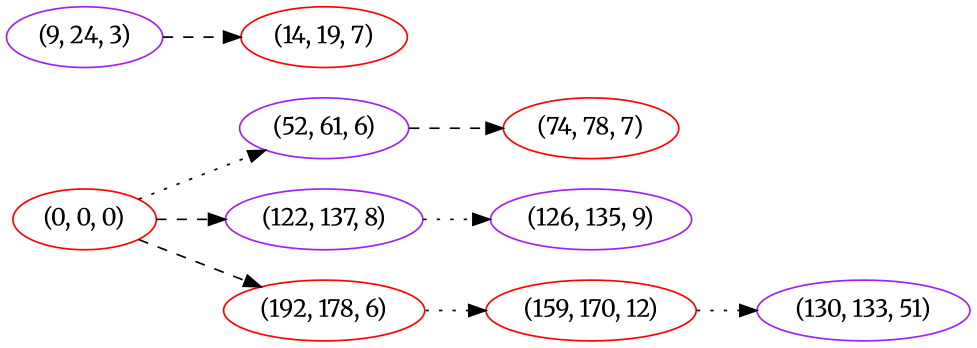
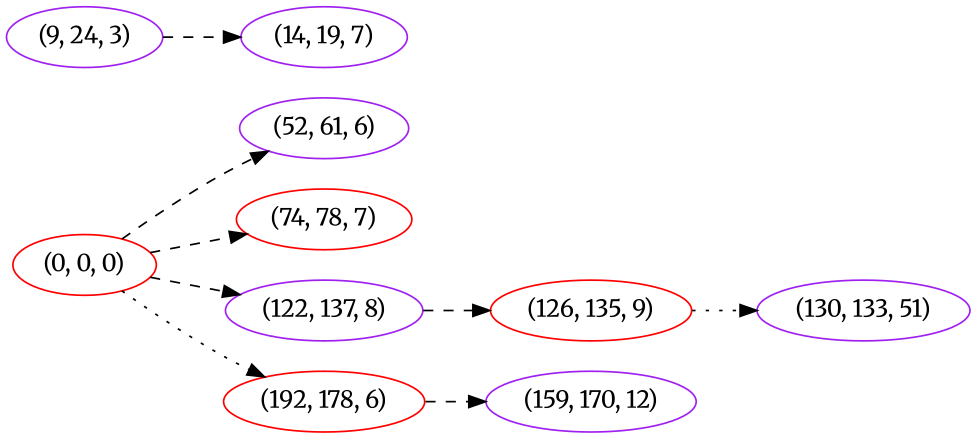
(324, 37) -> (324, 37)
(447, 128) -> (190, 245)
(194, 178) -> (186, 196)
(448, 219) -> (448, 310)
(591, 219) -> (591, 310)
(192, 260) -> (184, 333)
(447, 310) -> (447, 402)
(591, 310) -> (591, 402)
(718, 310) -> (716, 310)
